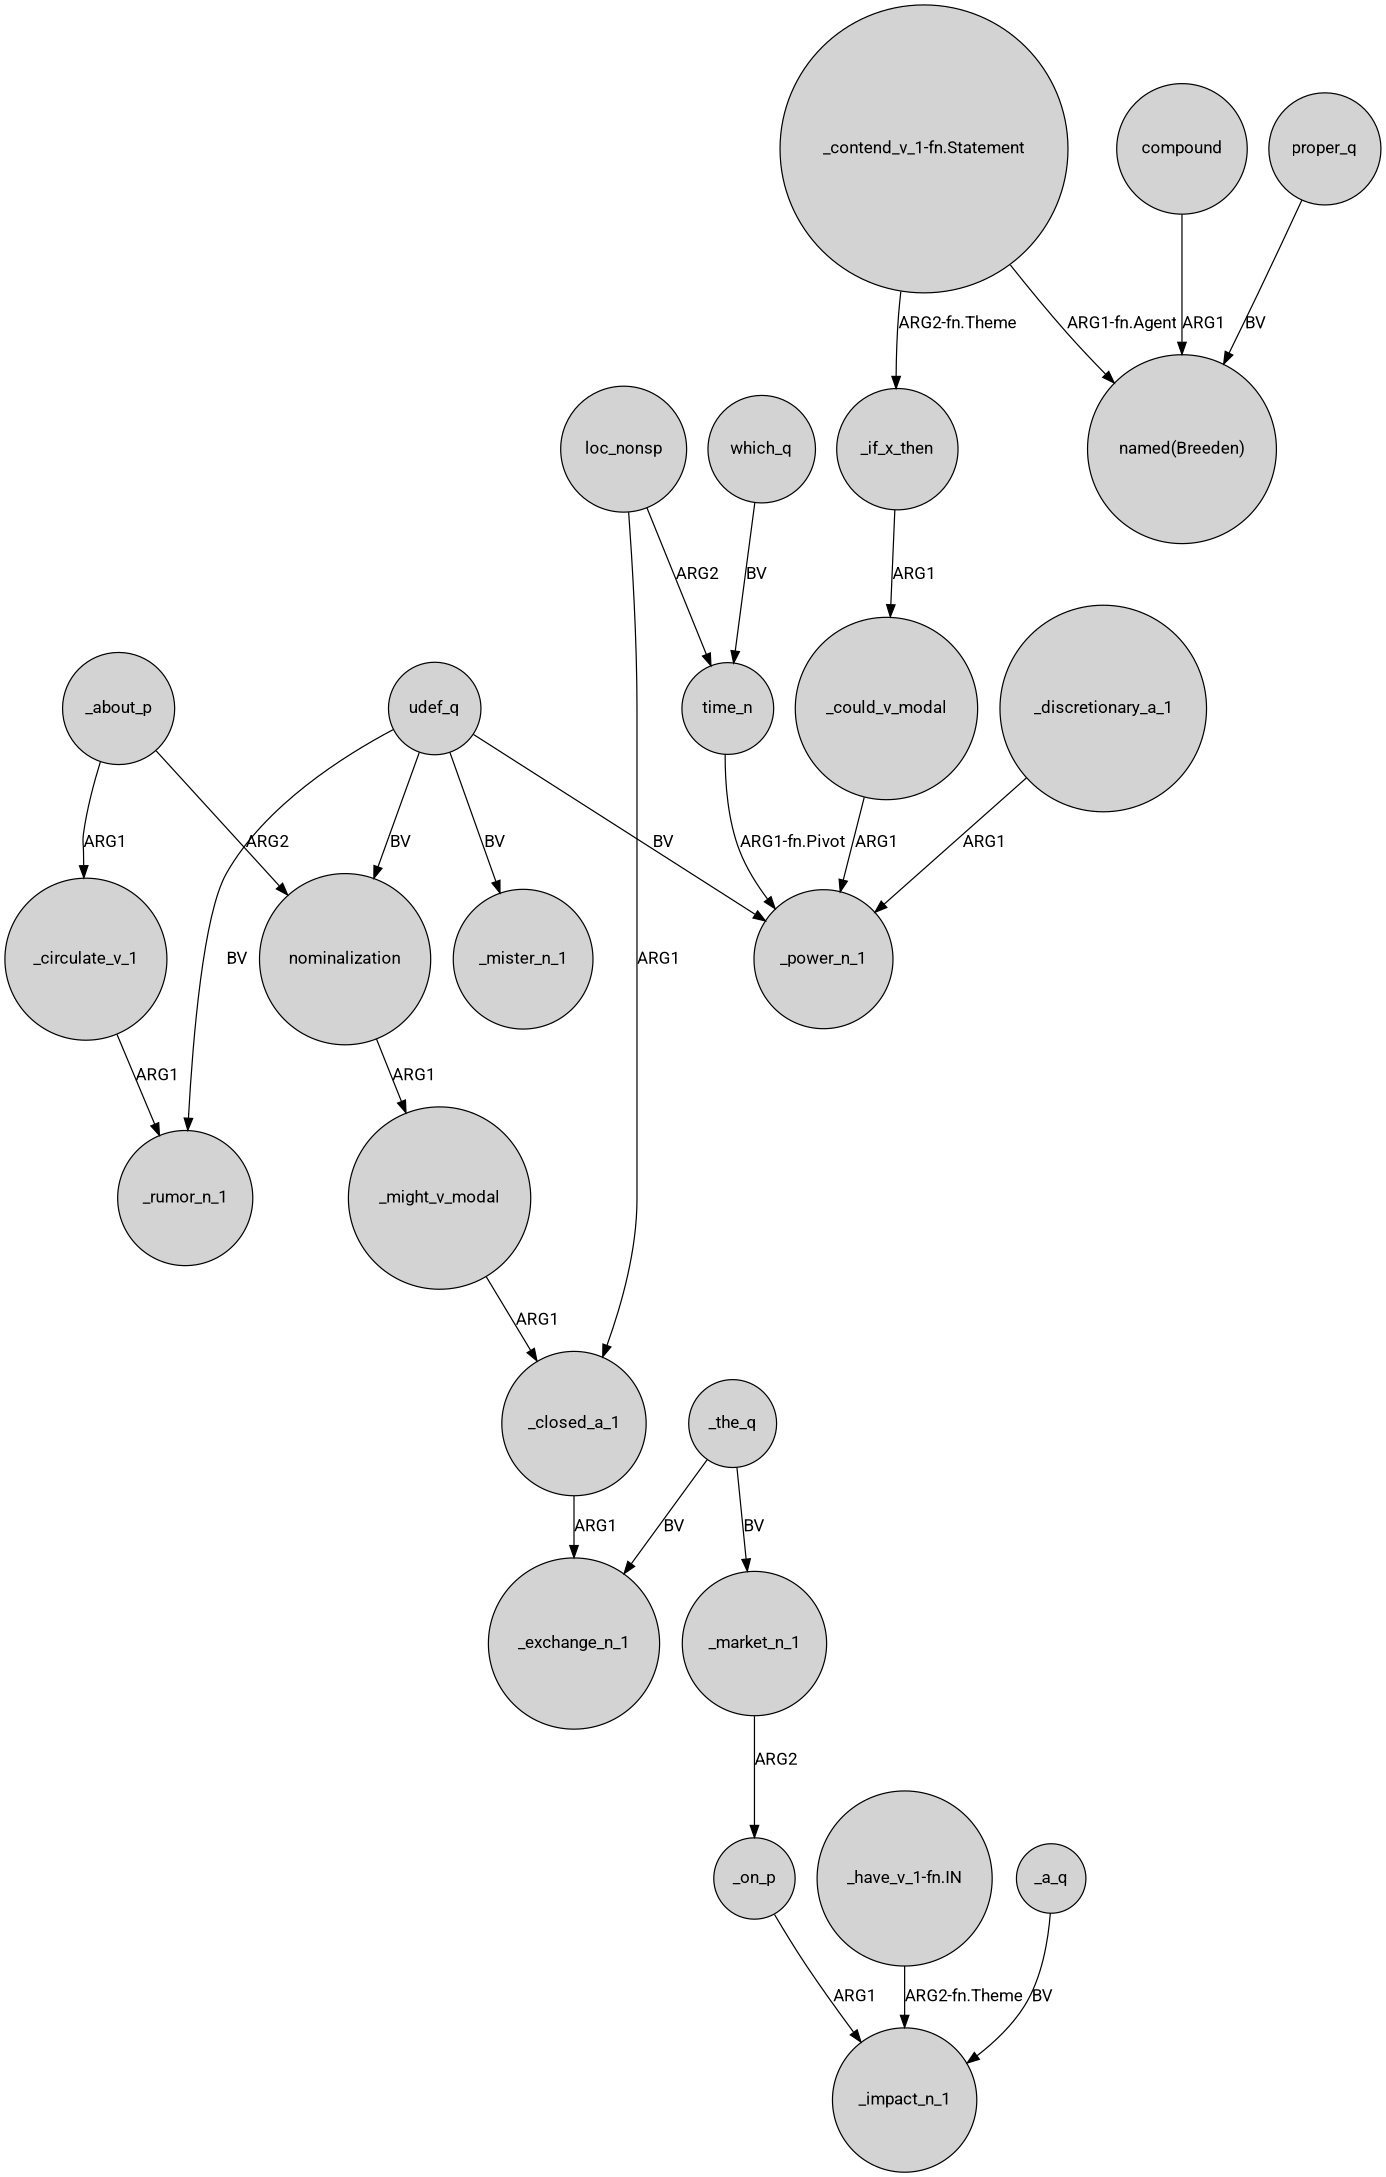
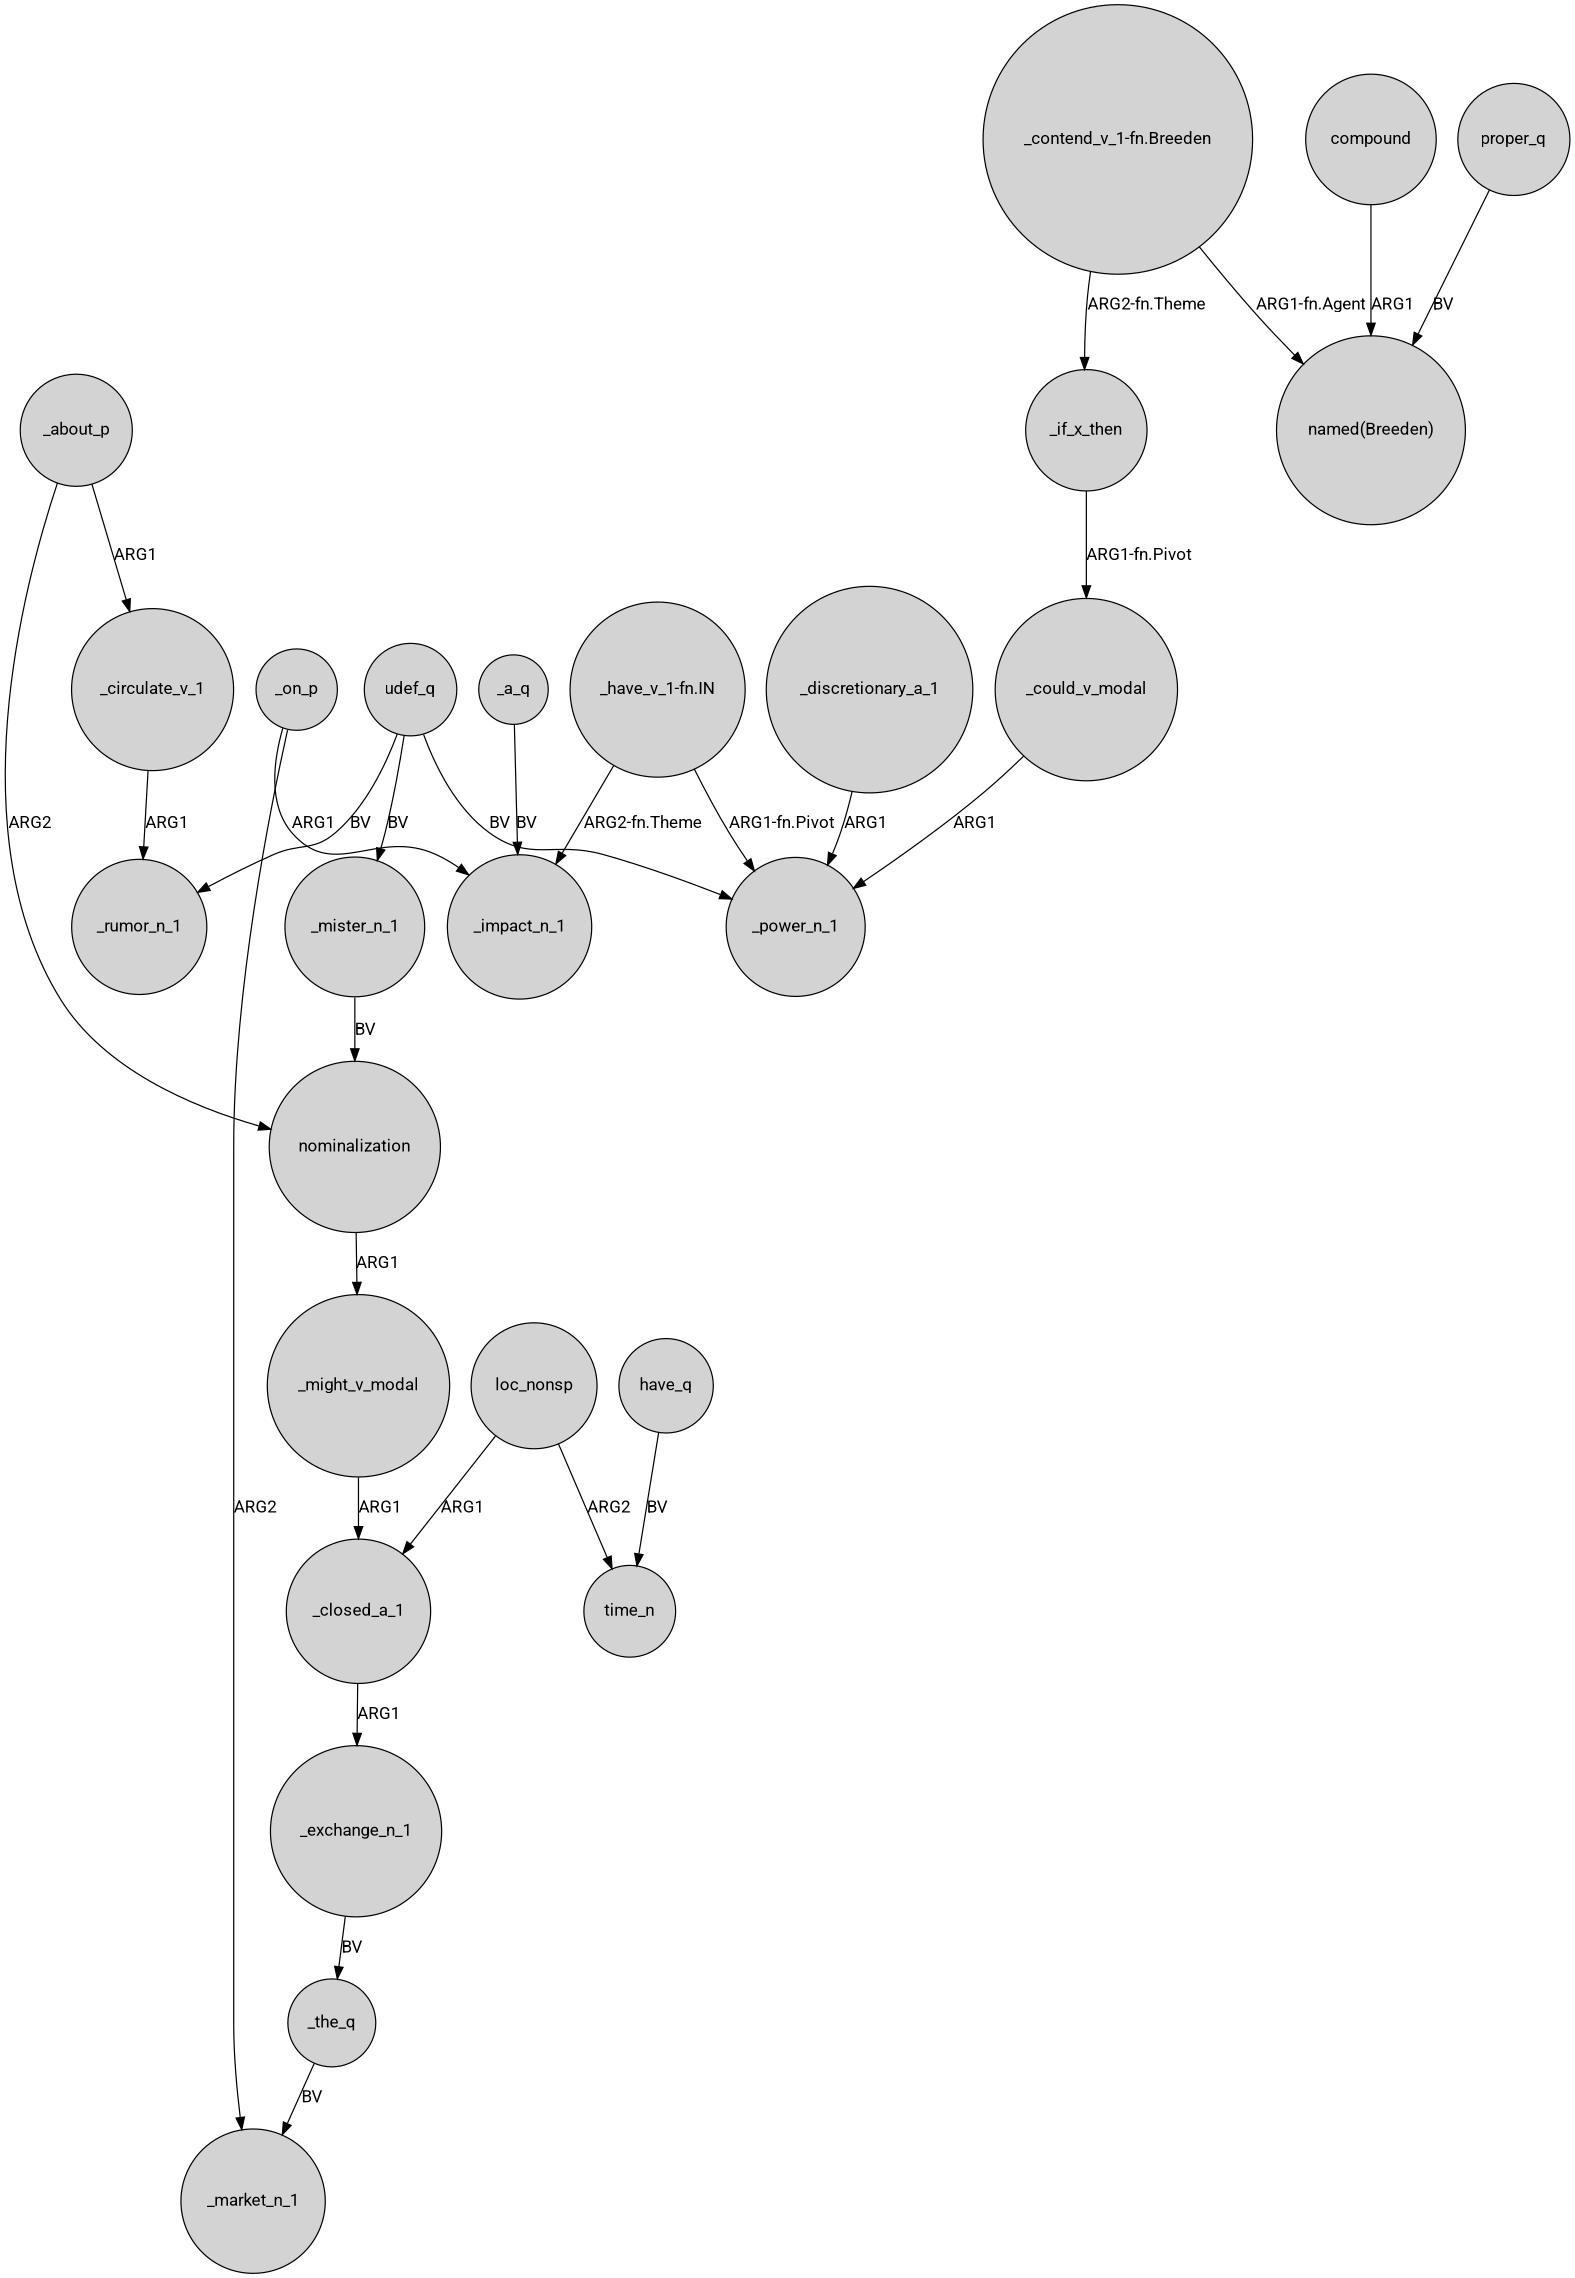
(924, 149) -> (1118, 140)
(762, 449) -> (666, 1386)
(914, 575) -> (1140, 556)
(399, 810) -> (355, 1023)
(733, 831) -> (719, 816)
(669, 1512) -> (342, 1942)
(754, 1771) -> (234, 1422)
